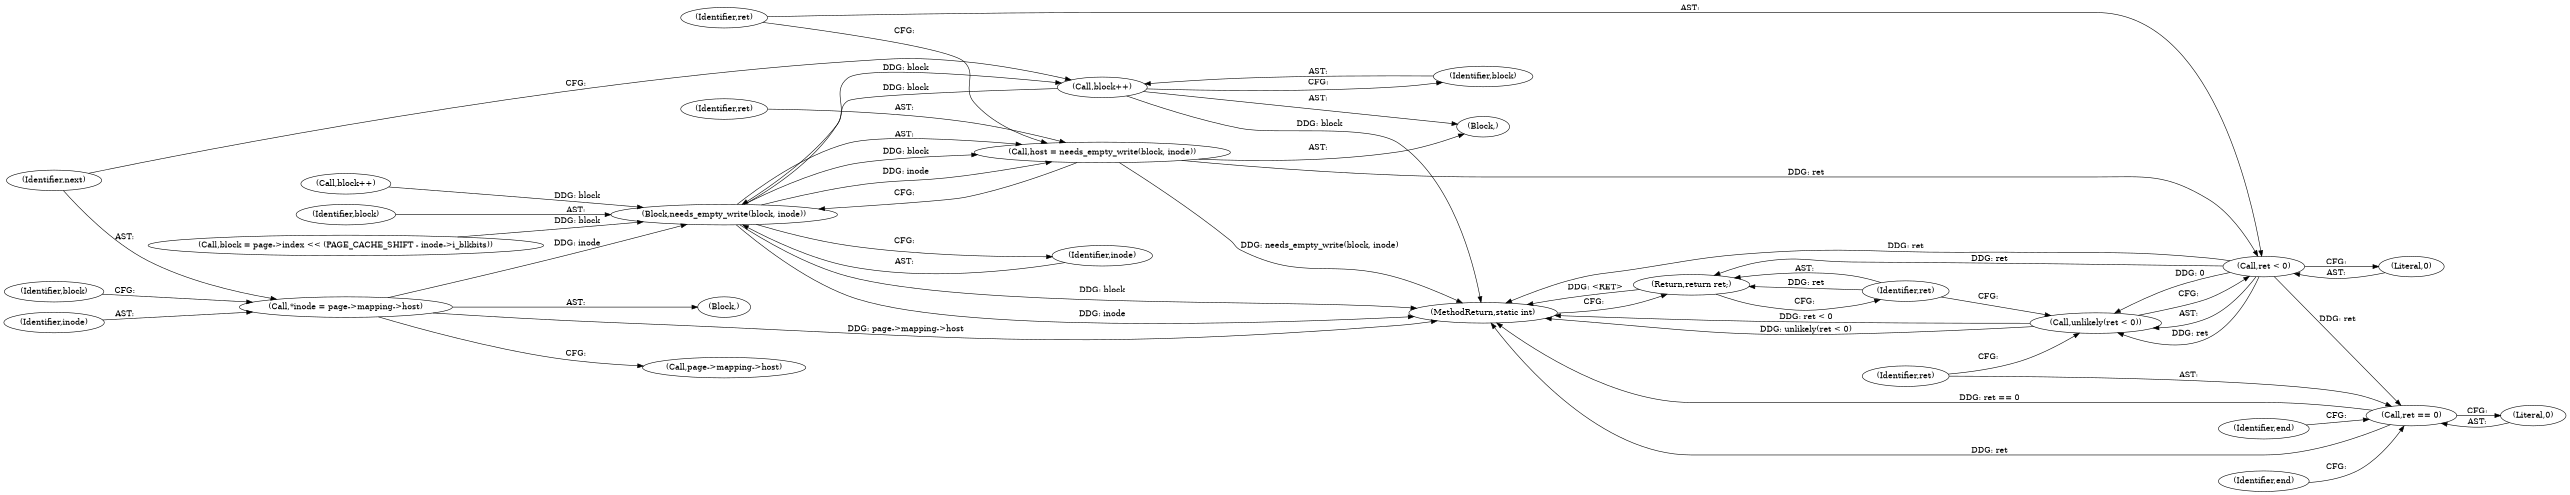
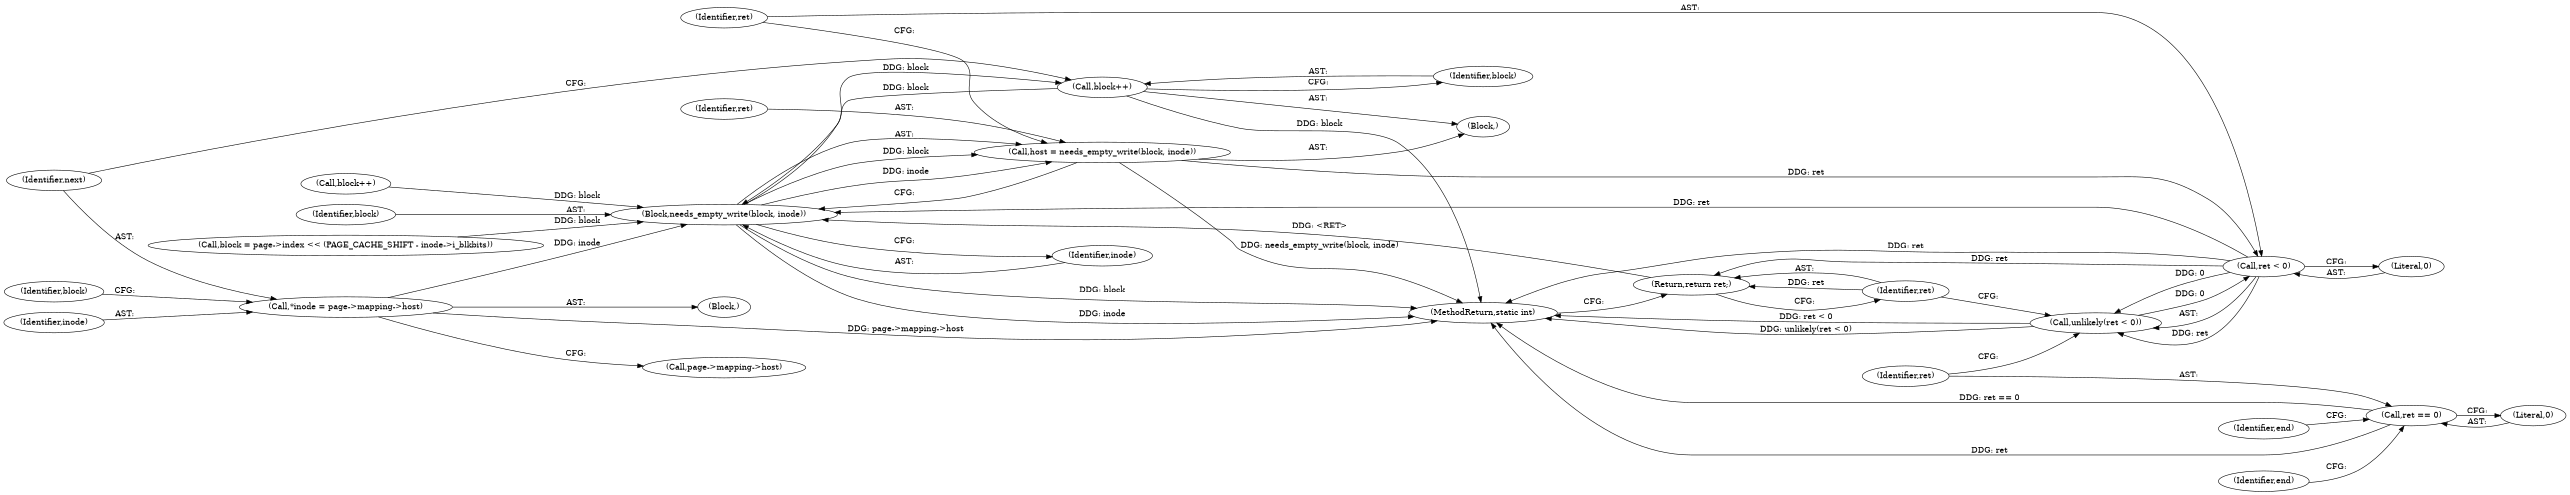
(2190, 294) -> (2190, 294)
(1586, 296) -> (1241, 230)
(2335, 339) -> (1549, 207)
